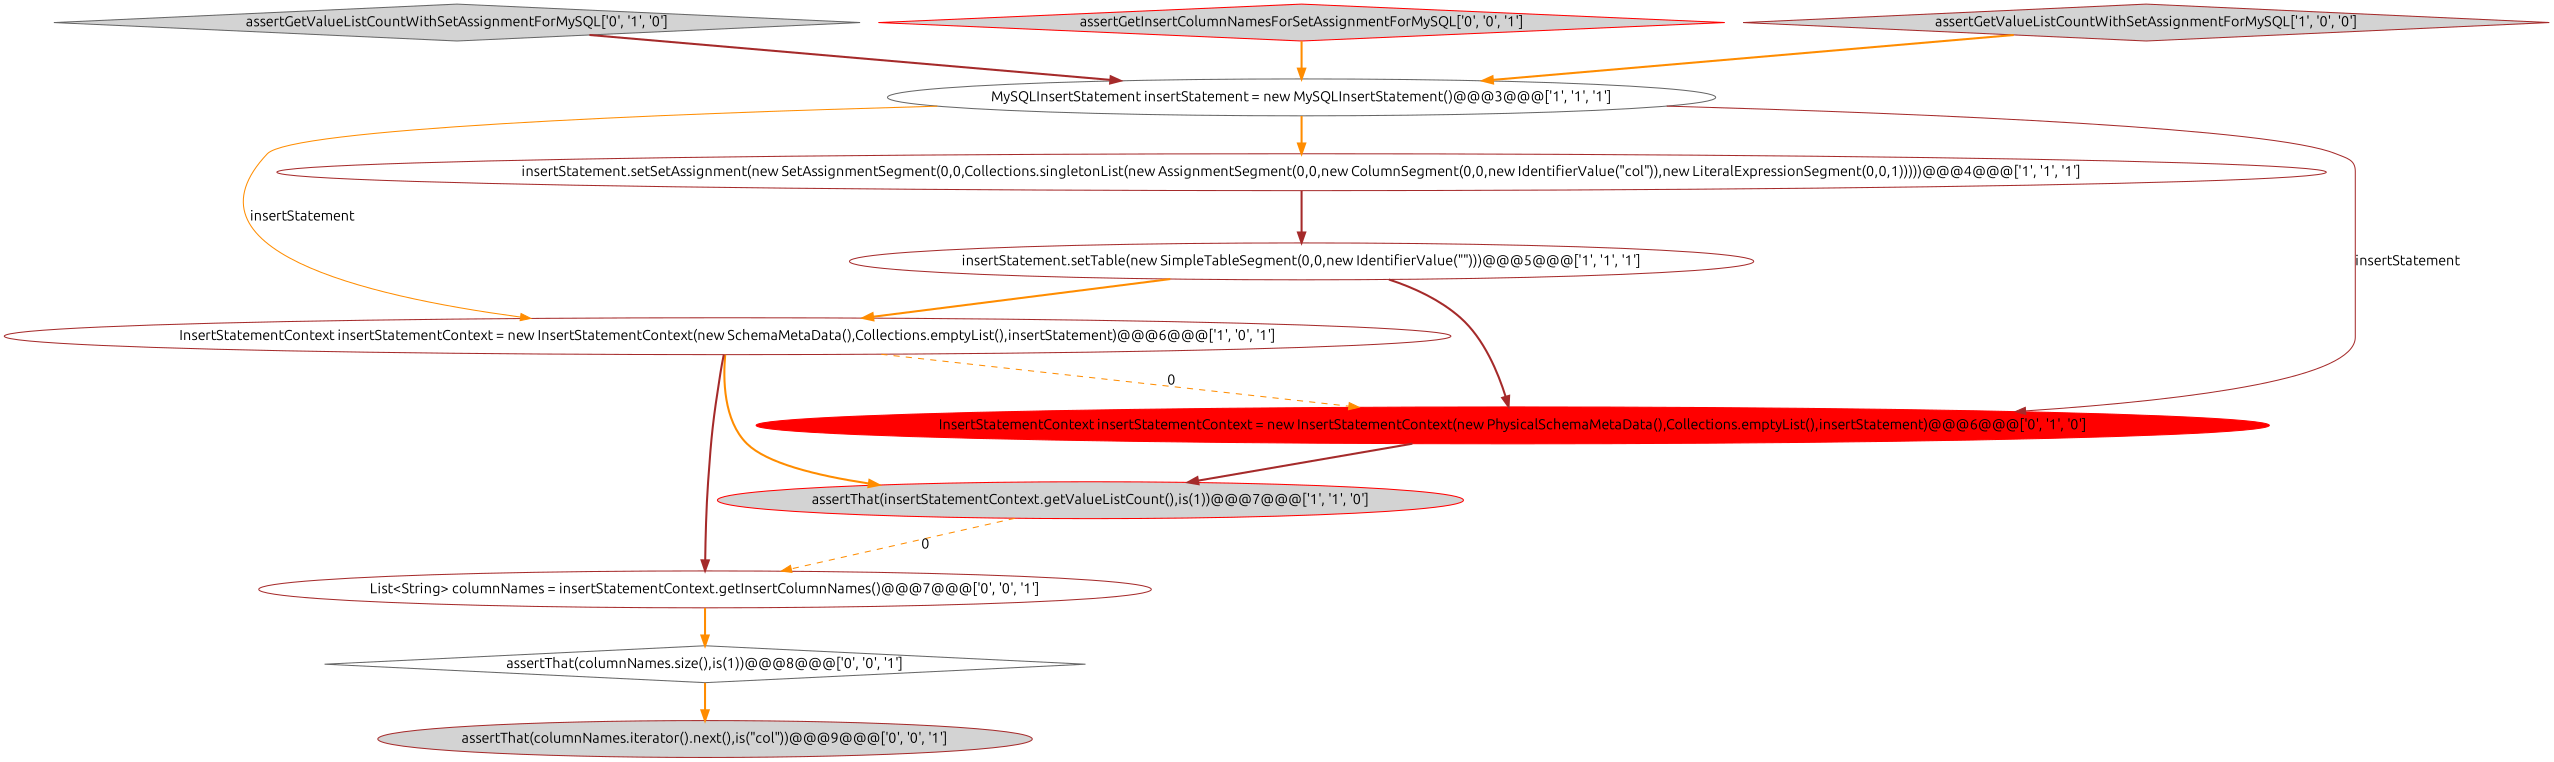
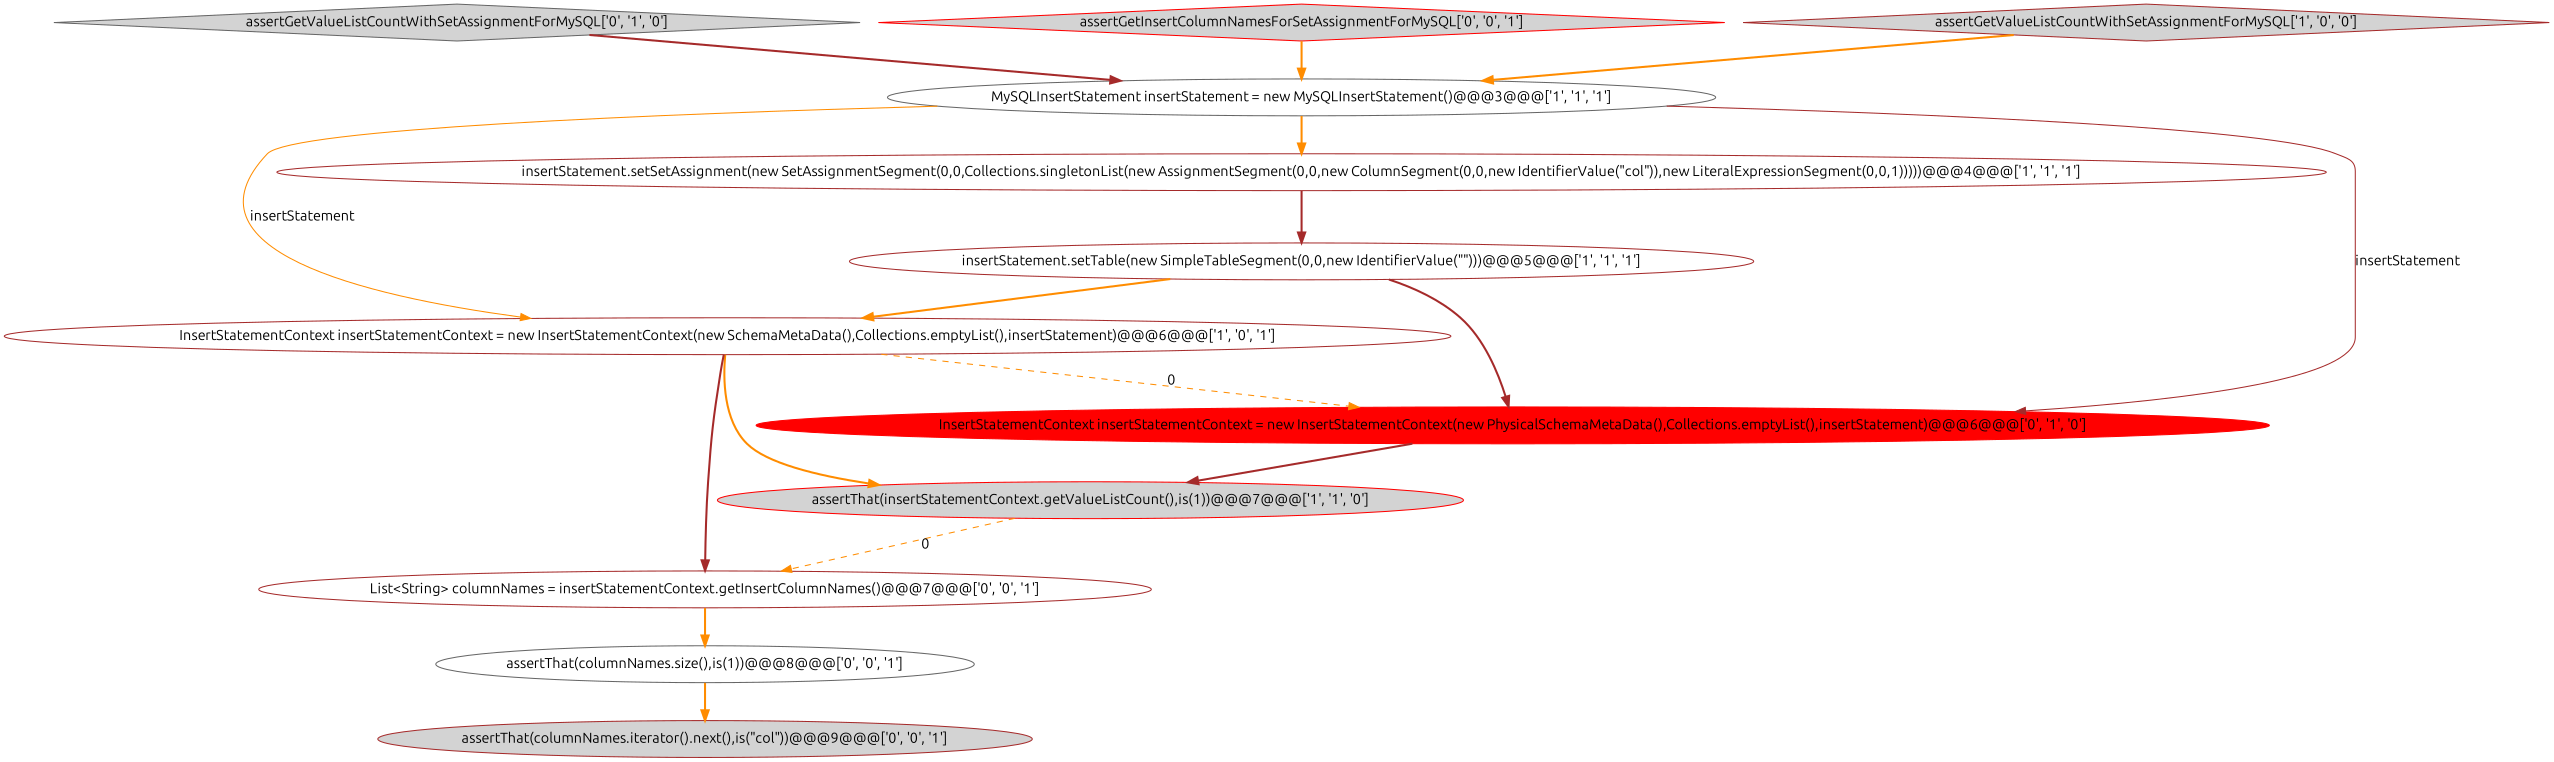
(705, 664) -> (705, 664)
